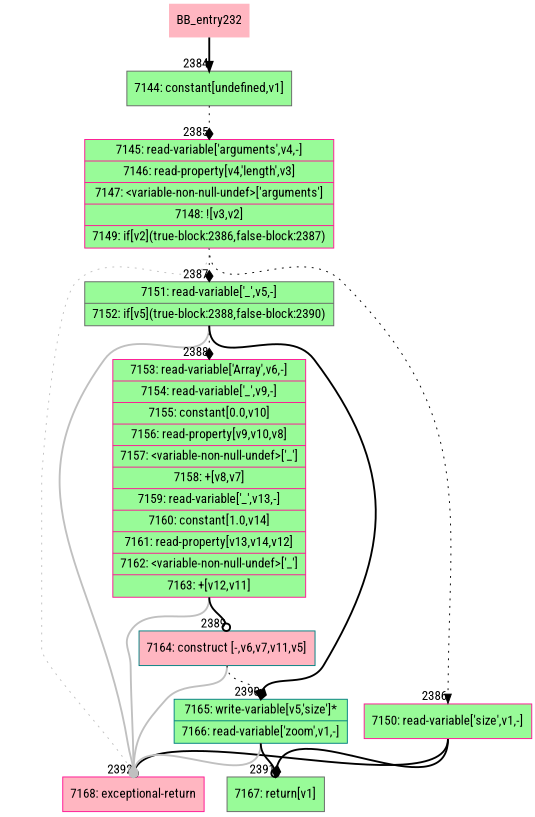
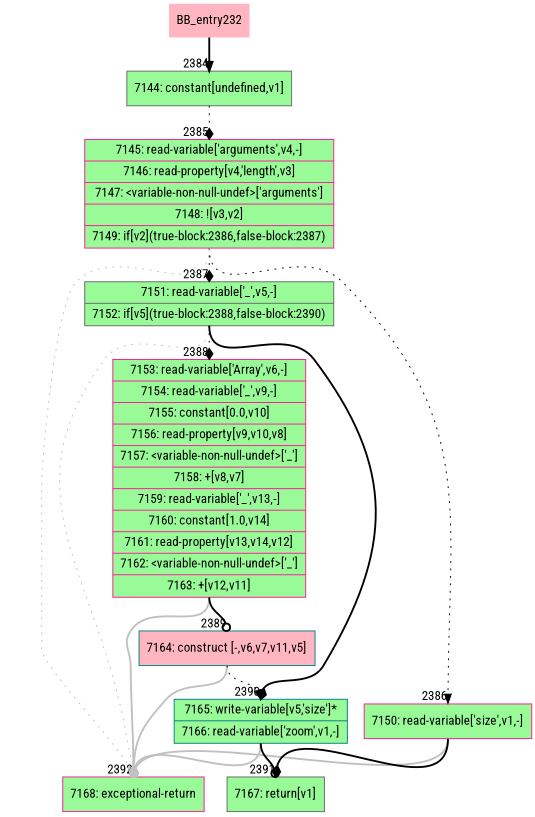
(61, 503) -> (61, 503)
(294, 758) -> (294, 758)
(133, 794) -> (133, 794)
